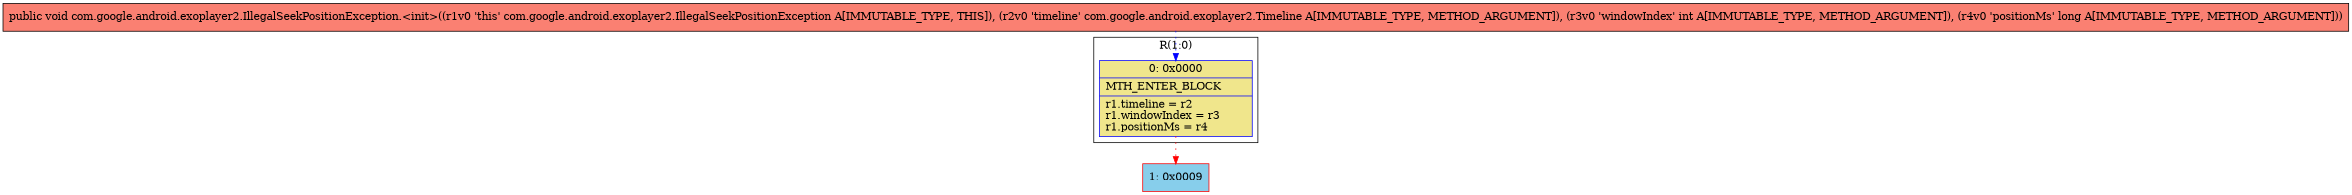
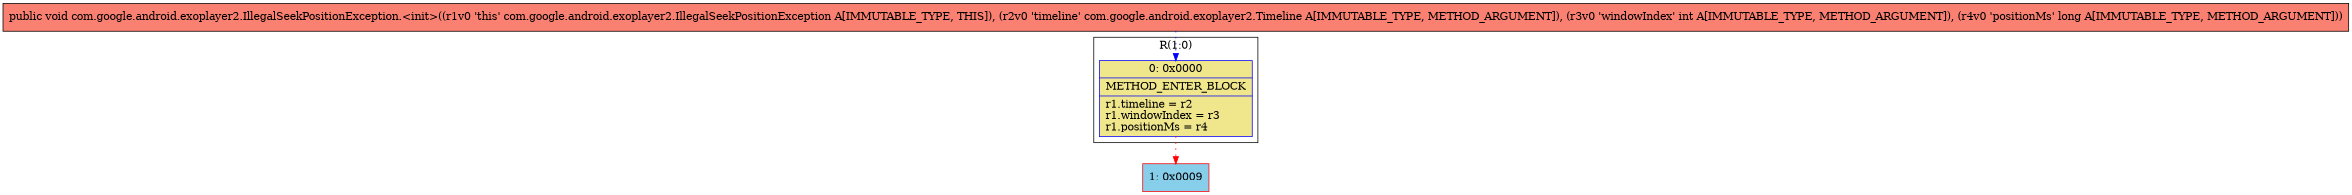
(1163, 87) -> (1176, 87)
